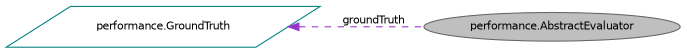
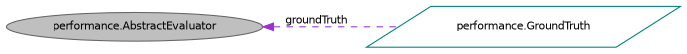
(361, 27) -> (336, 27)
